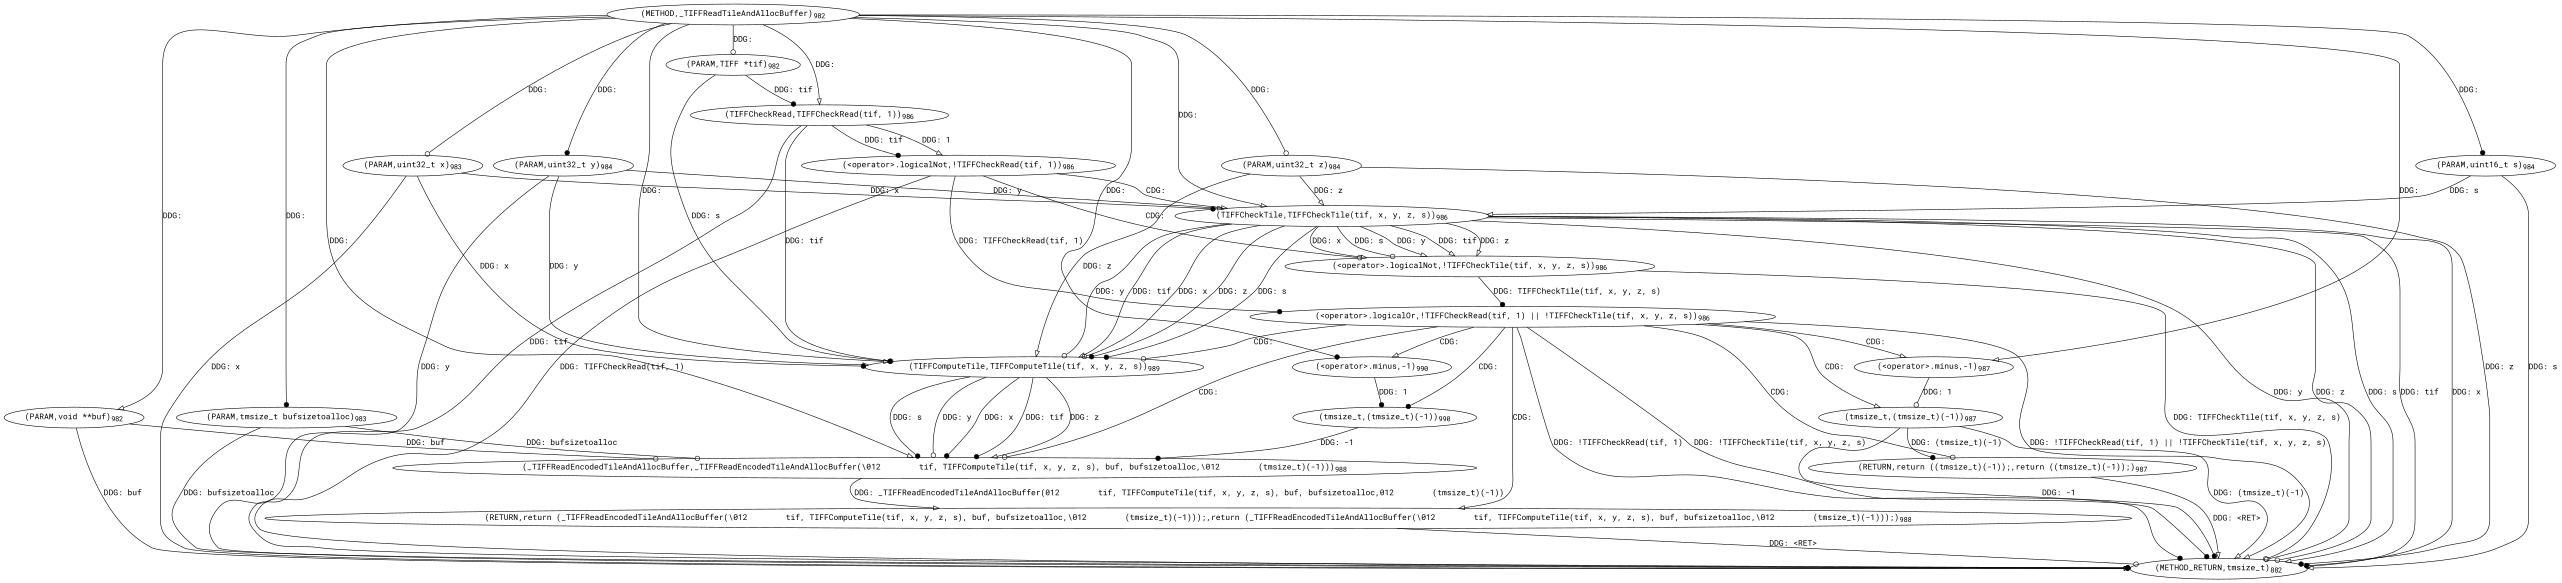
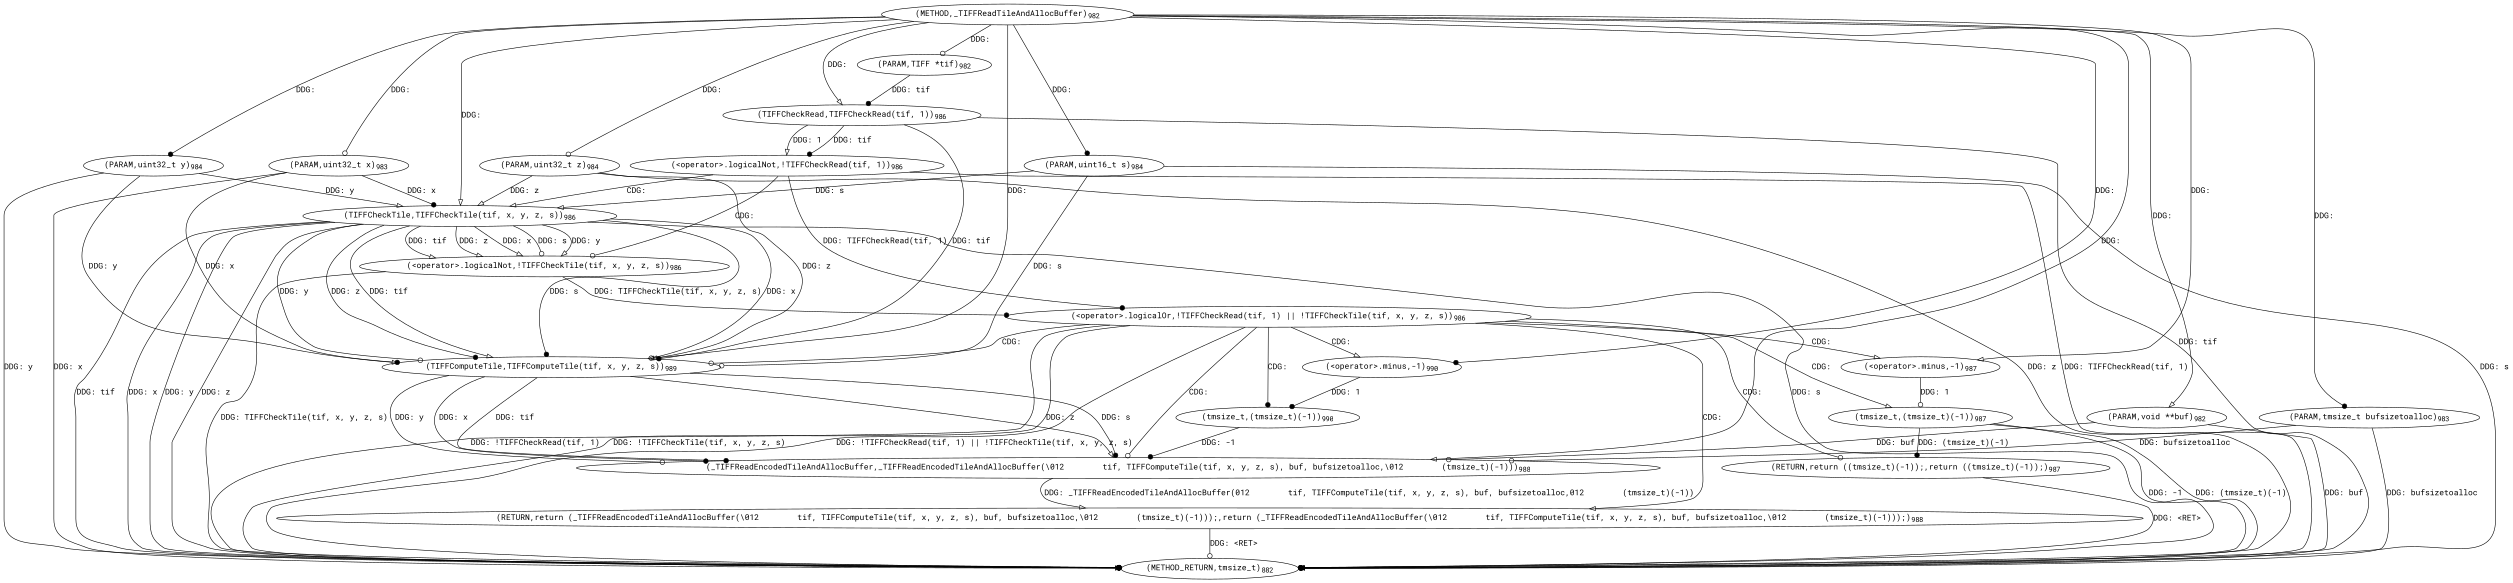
(707, 253) -> (983, 339)
